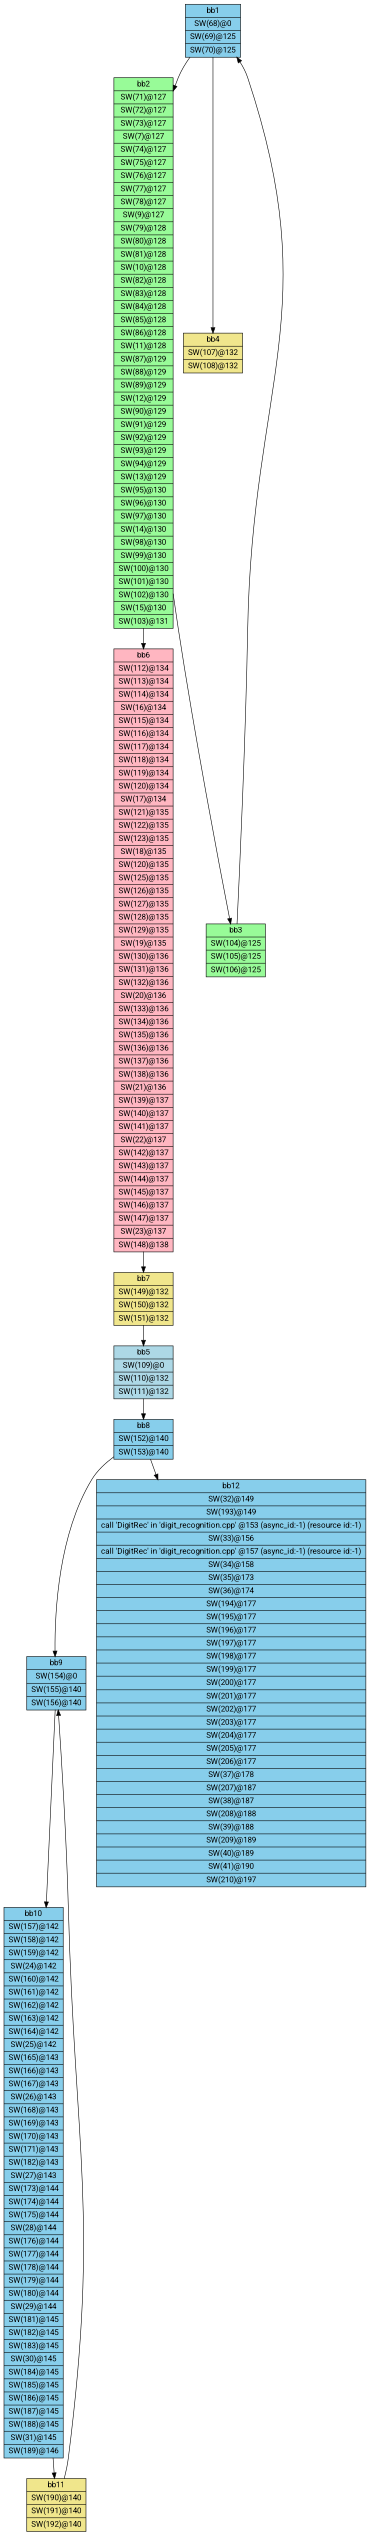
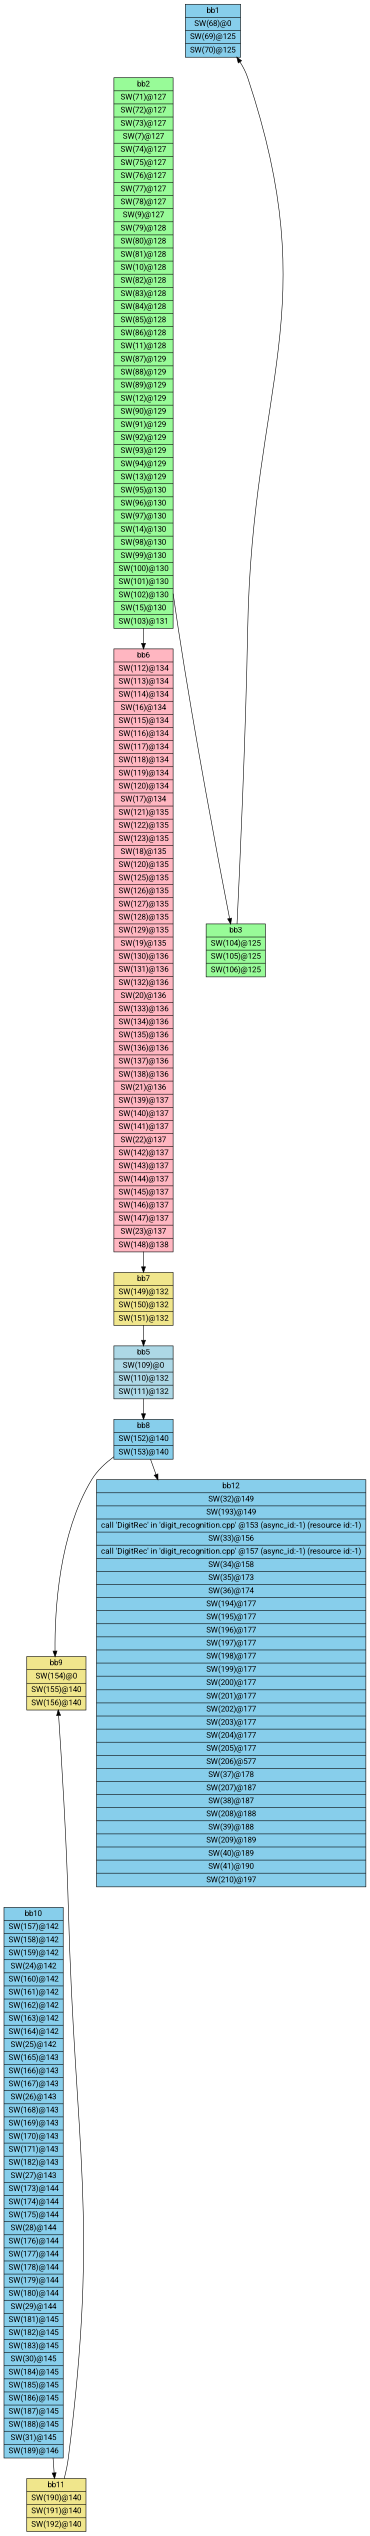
(181, 71) -> none
(213, 353) -> none
(56, 1683) -> (56, 1683)
(231, 1762) -> (231, 1762)
(51, 1806) -> none
